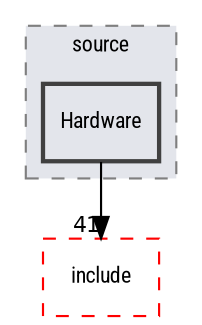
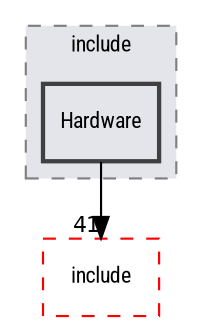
(101, 46) -> (101, 46)
